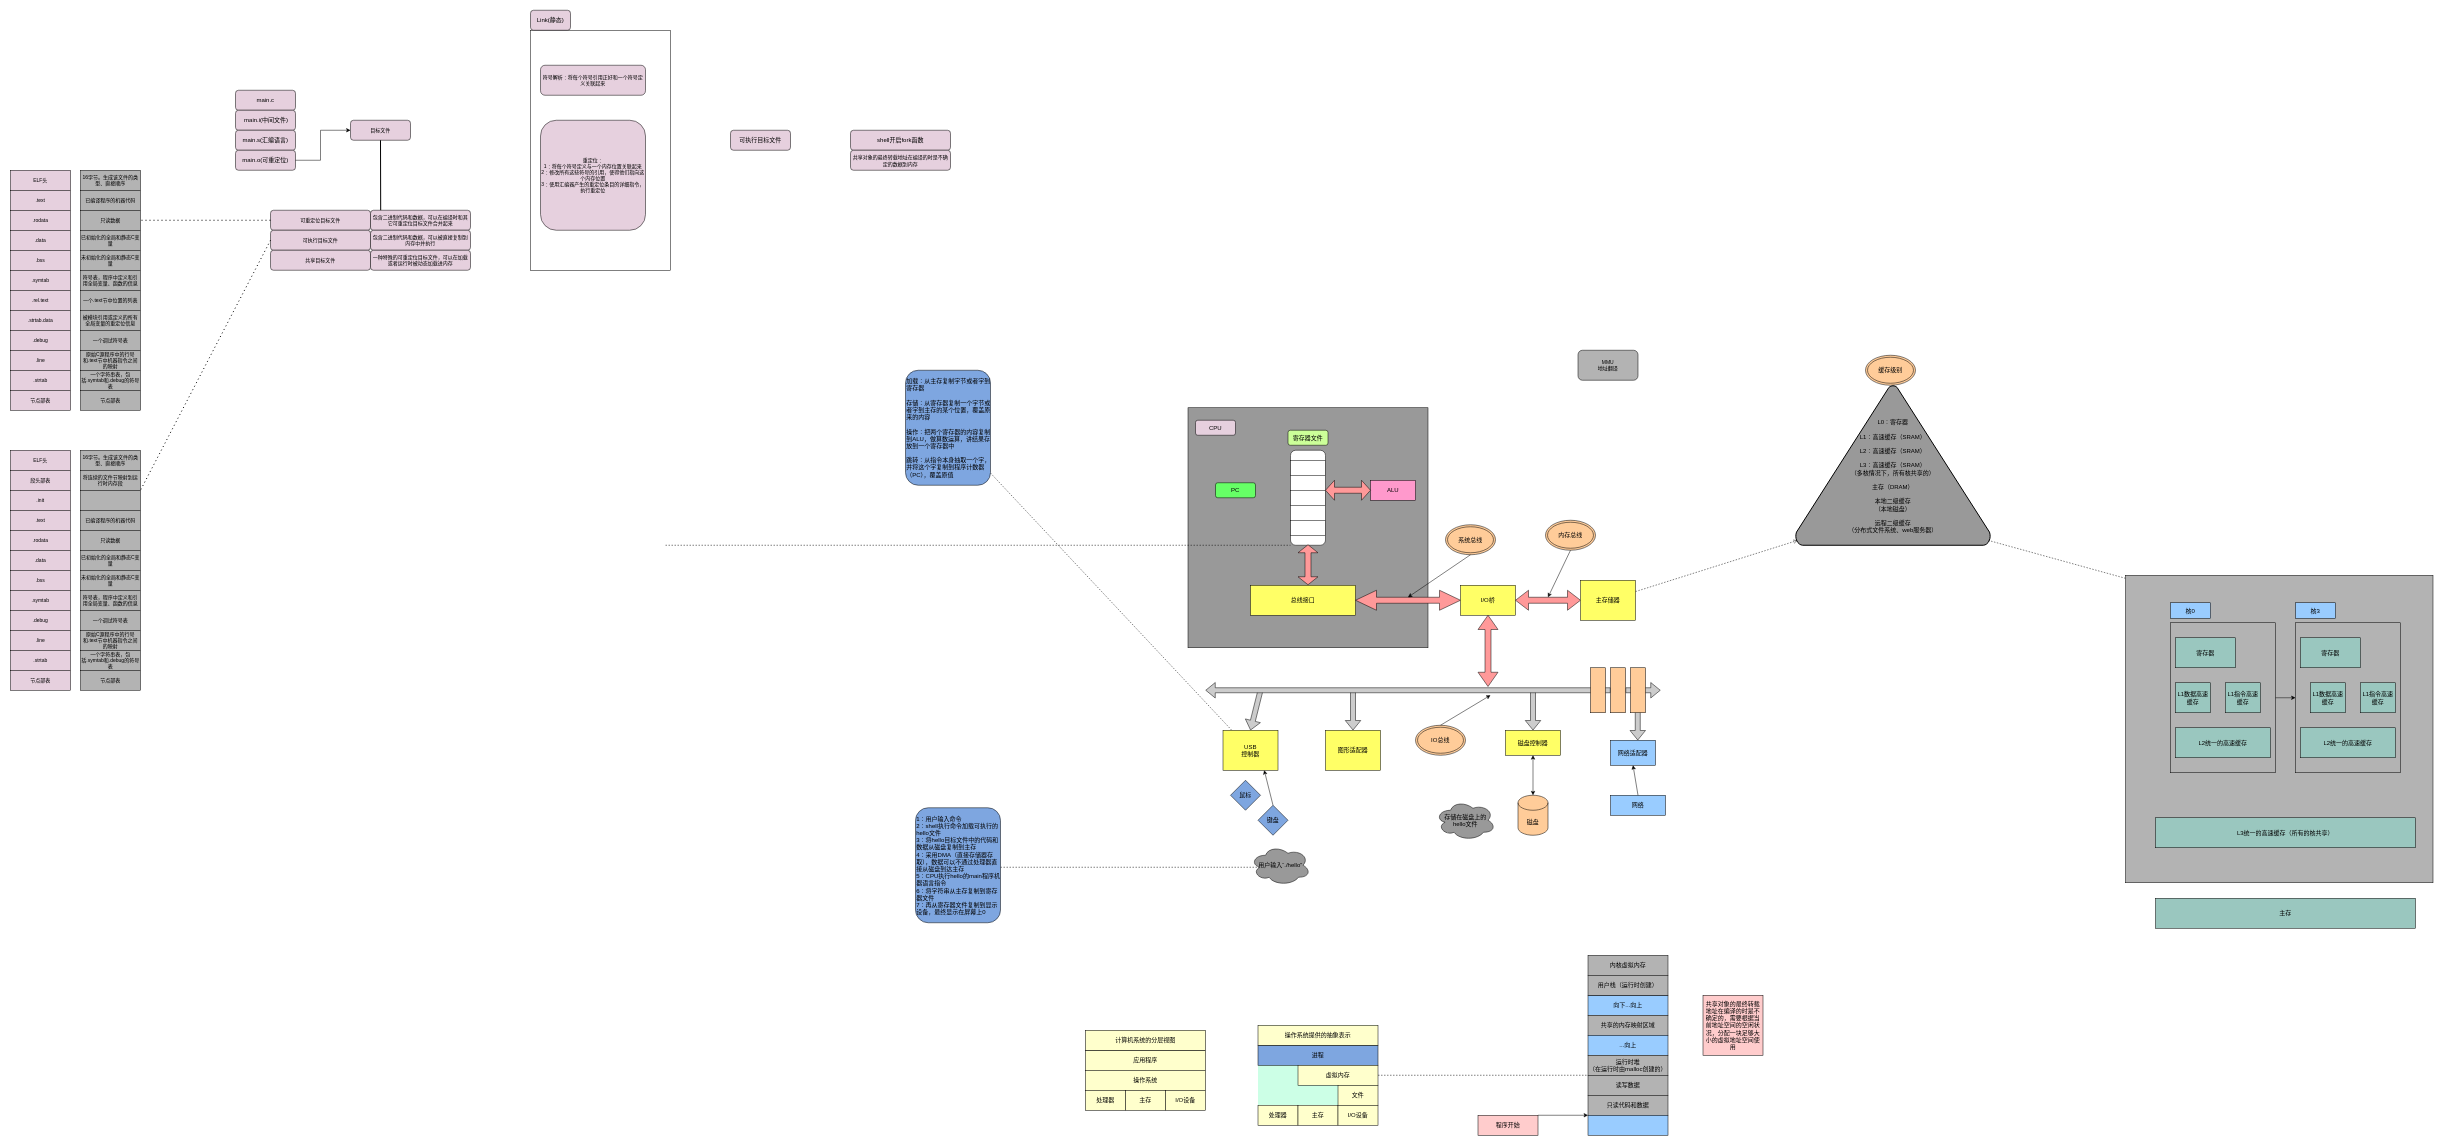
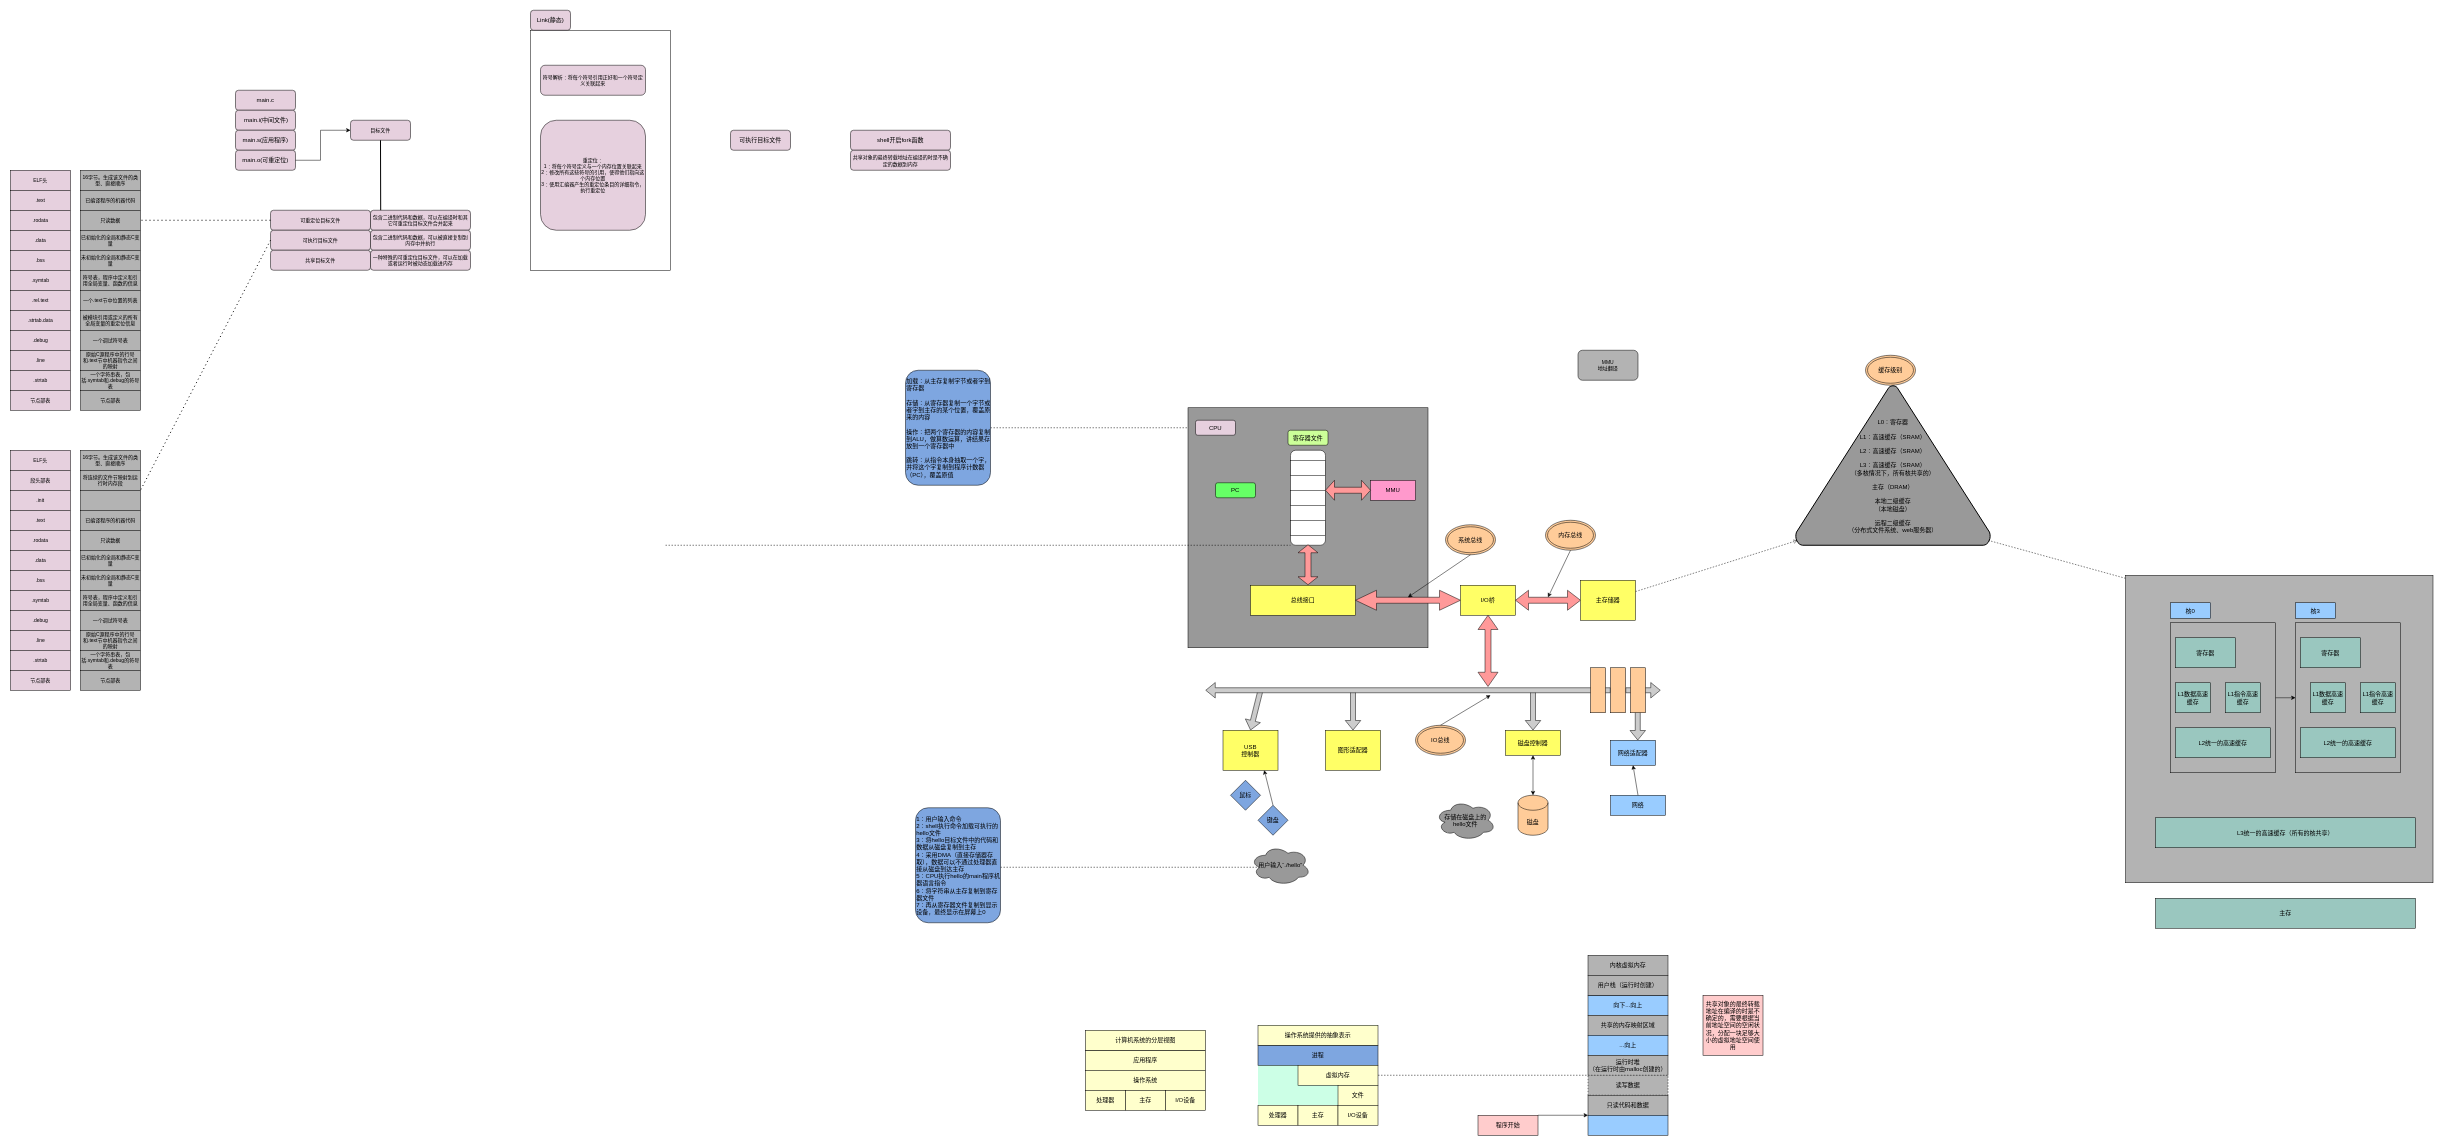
(265, 140) -> (265, 140)
(1393, 490) -> (1393, 490)
(1111, 602) -> (1089, 428)
(1628, 1085) -> (1628, 1085)
